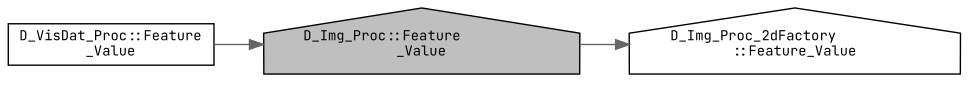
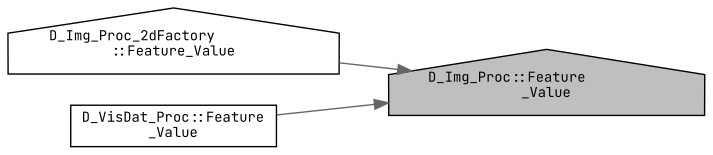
(598, 44) -> (369, 66)
